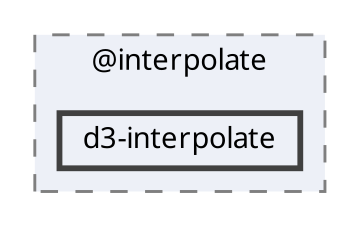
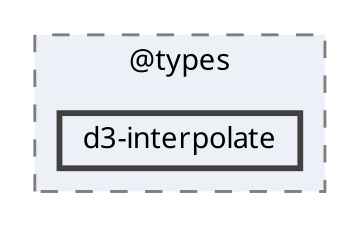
(180, 62) -> (180, 62)
